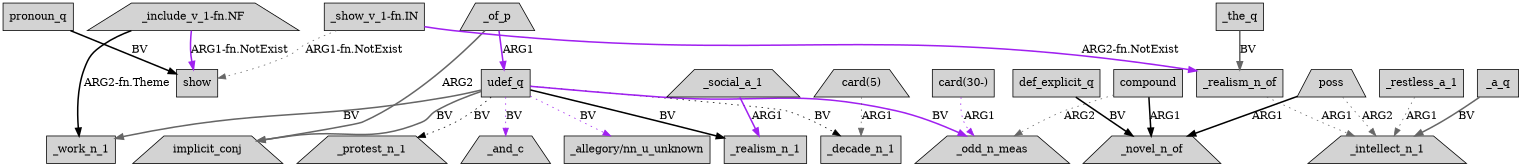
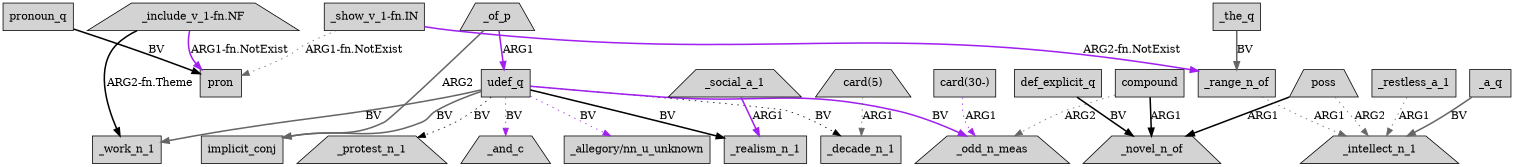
(197, 83) -> (221, 83)
(1240, 83) -> (1237, 83)
(208, 150) -> (242, 150)
